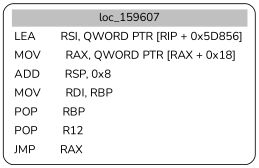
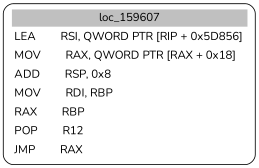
(50, 112) -> (50, 112)
